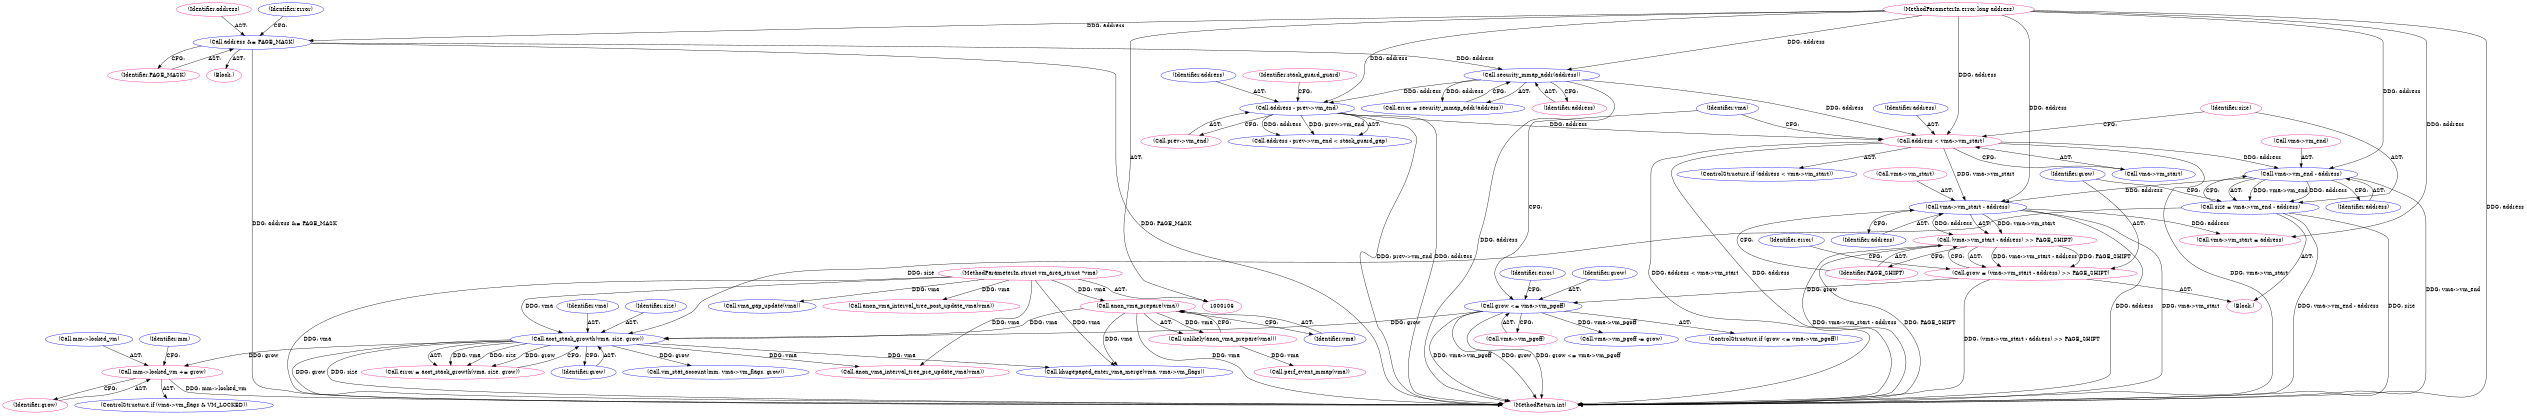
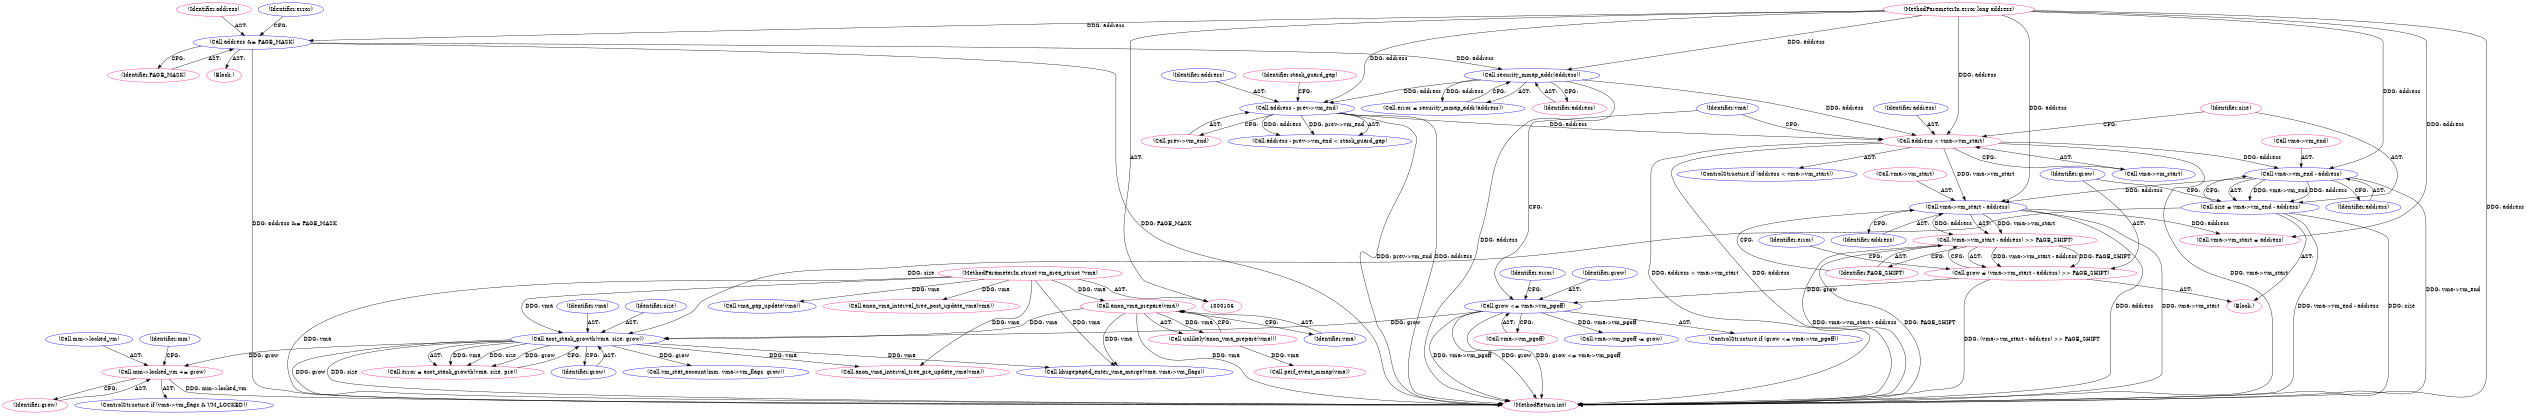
(1300, 75) -> (1300, 75)
(453, 372) -> (453, 372)
